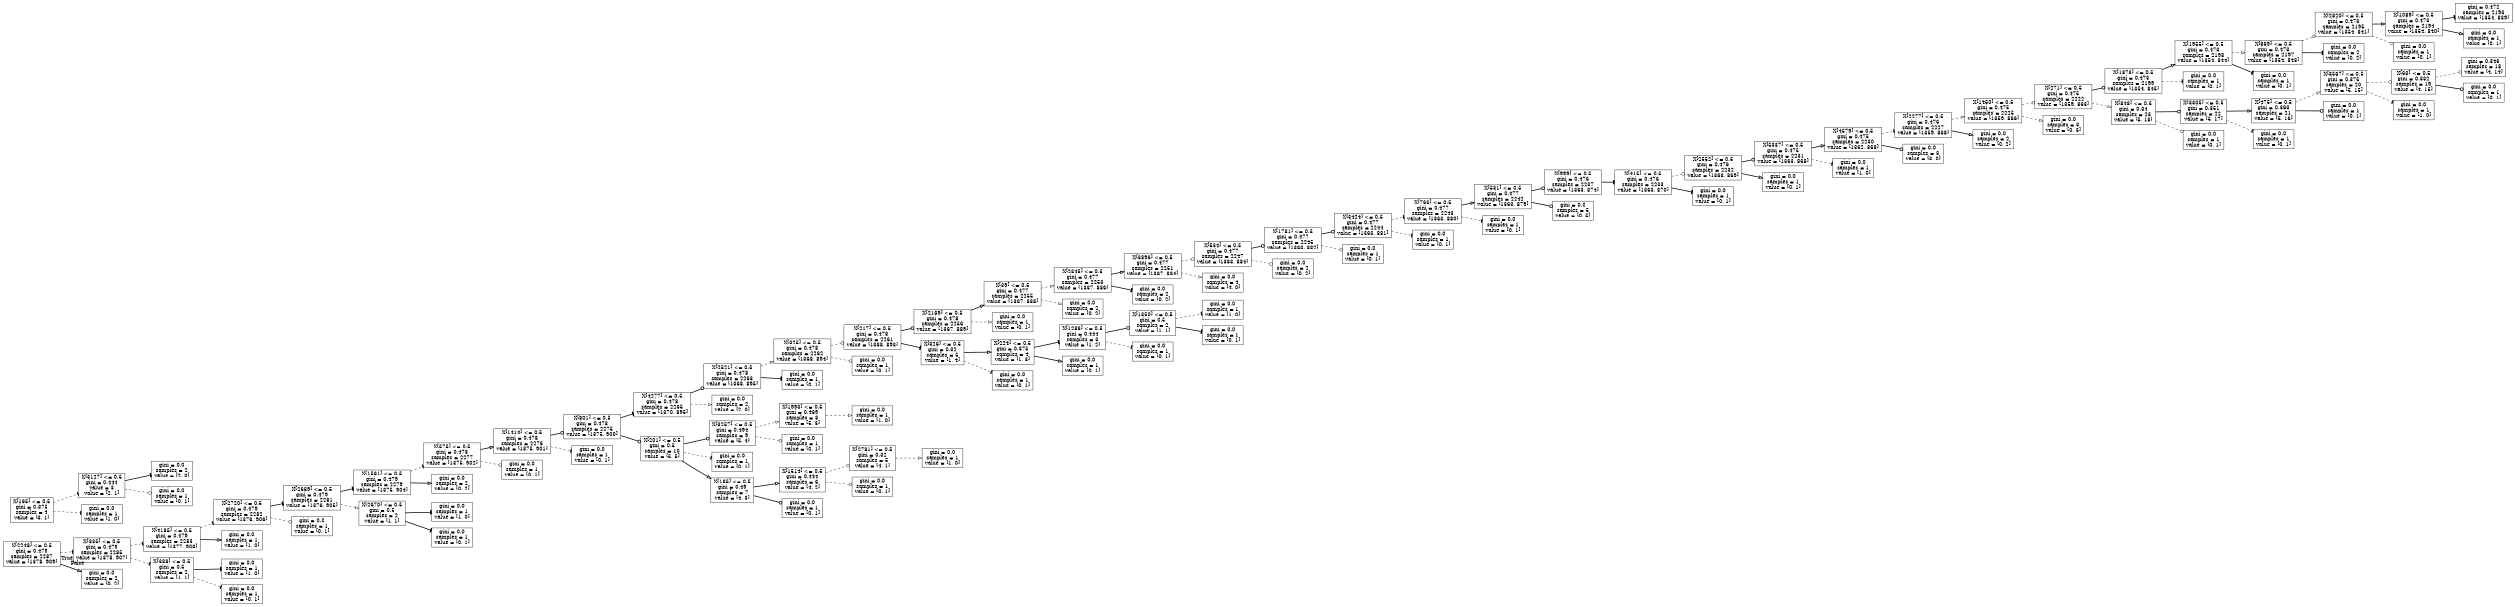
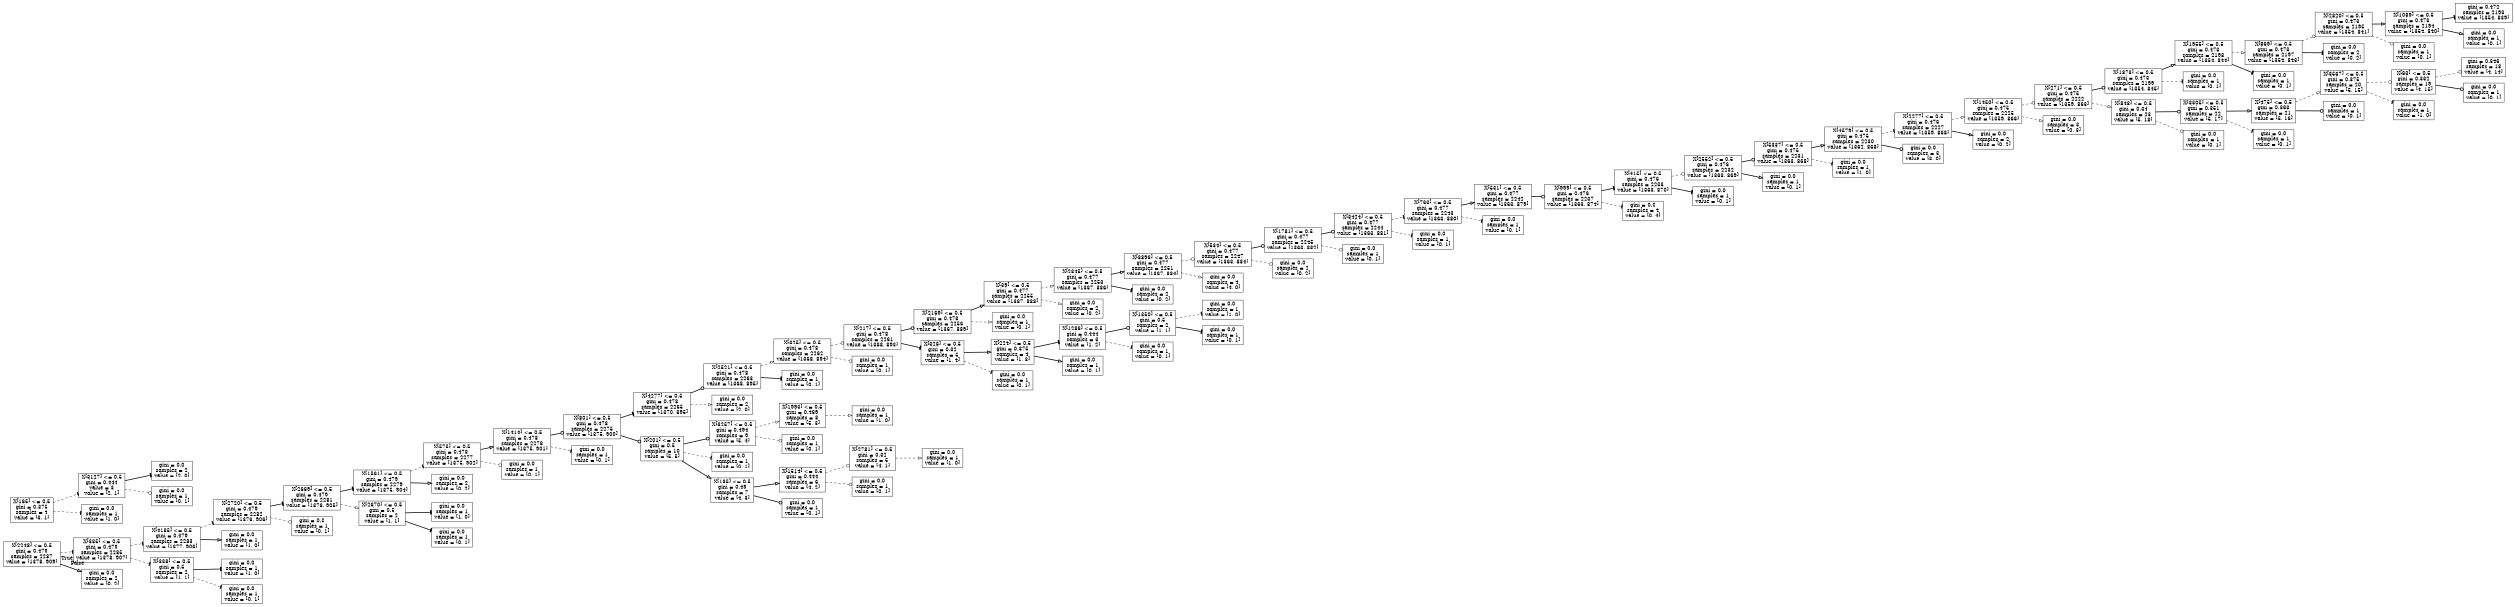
(1573, 211) -> none
none -> (1643, 211)
